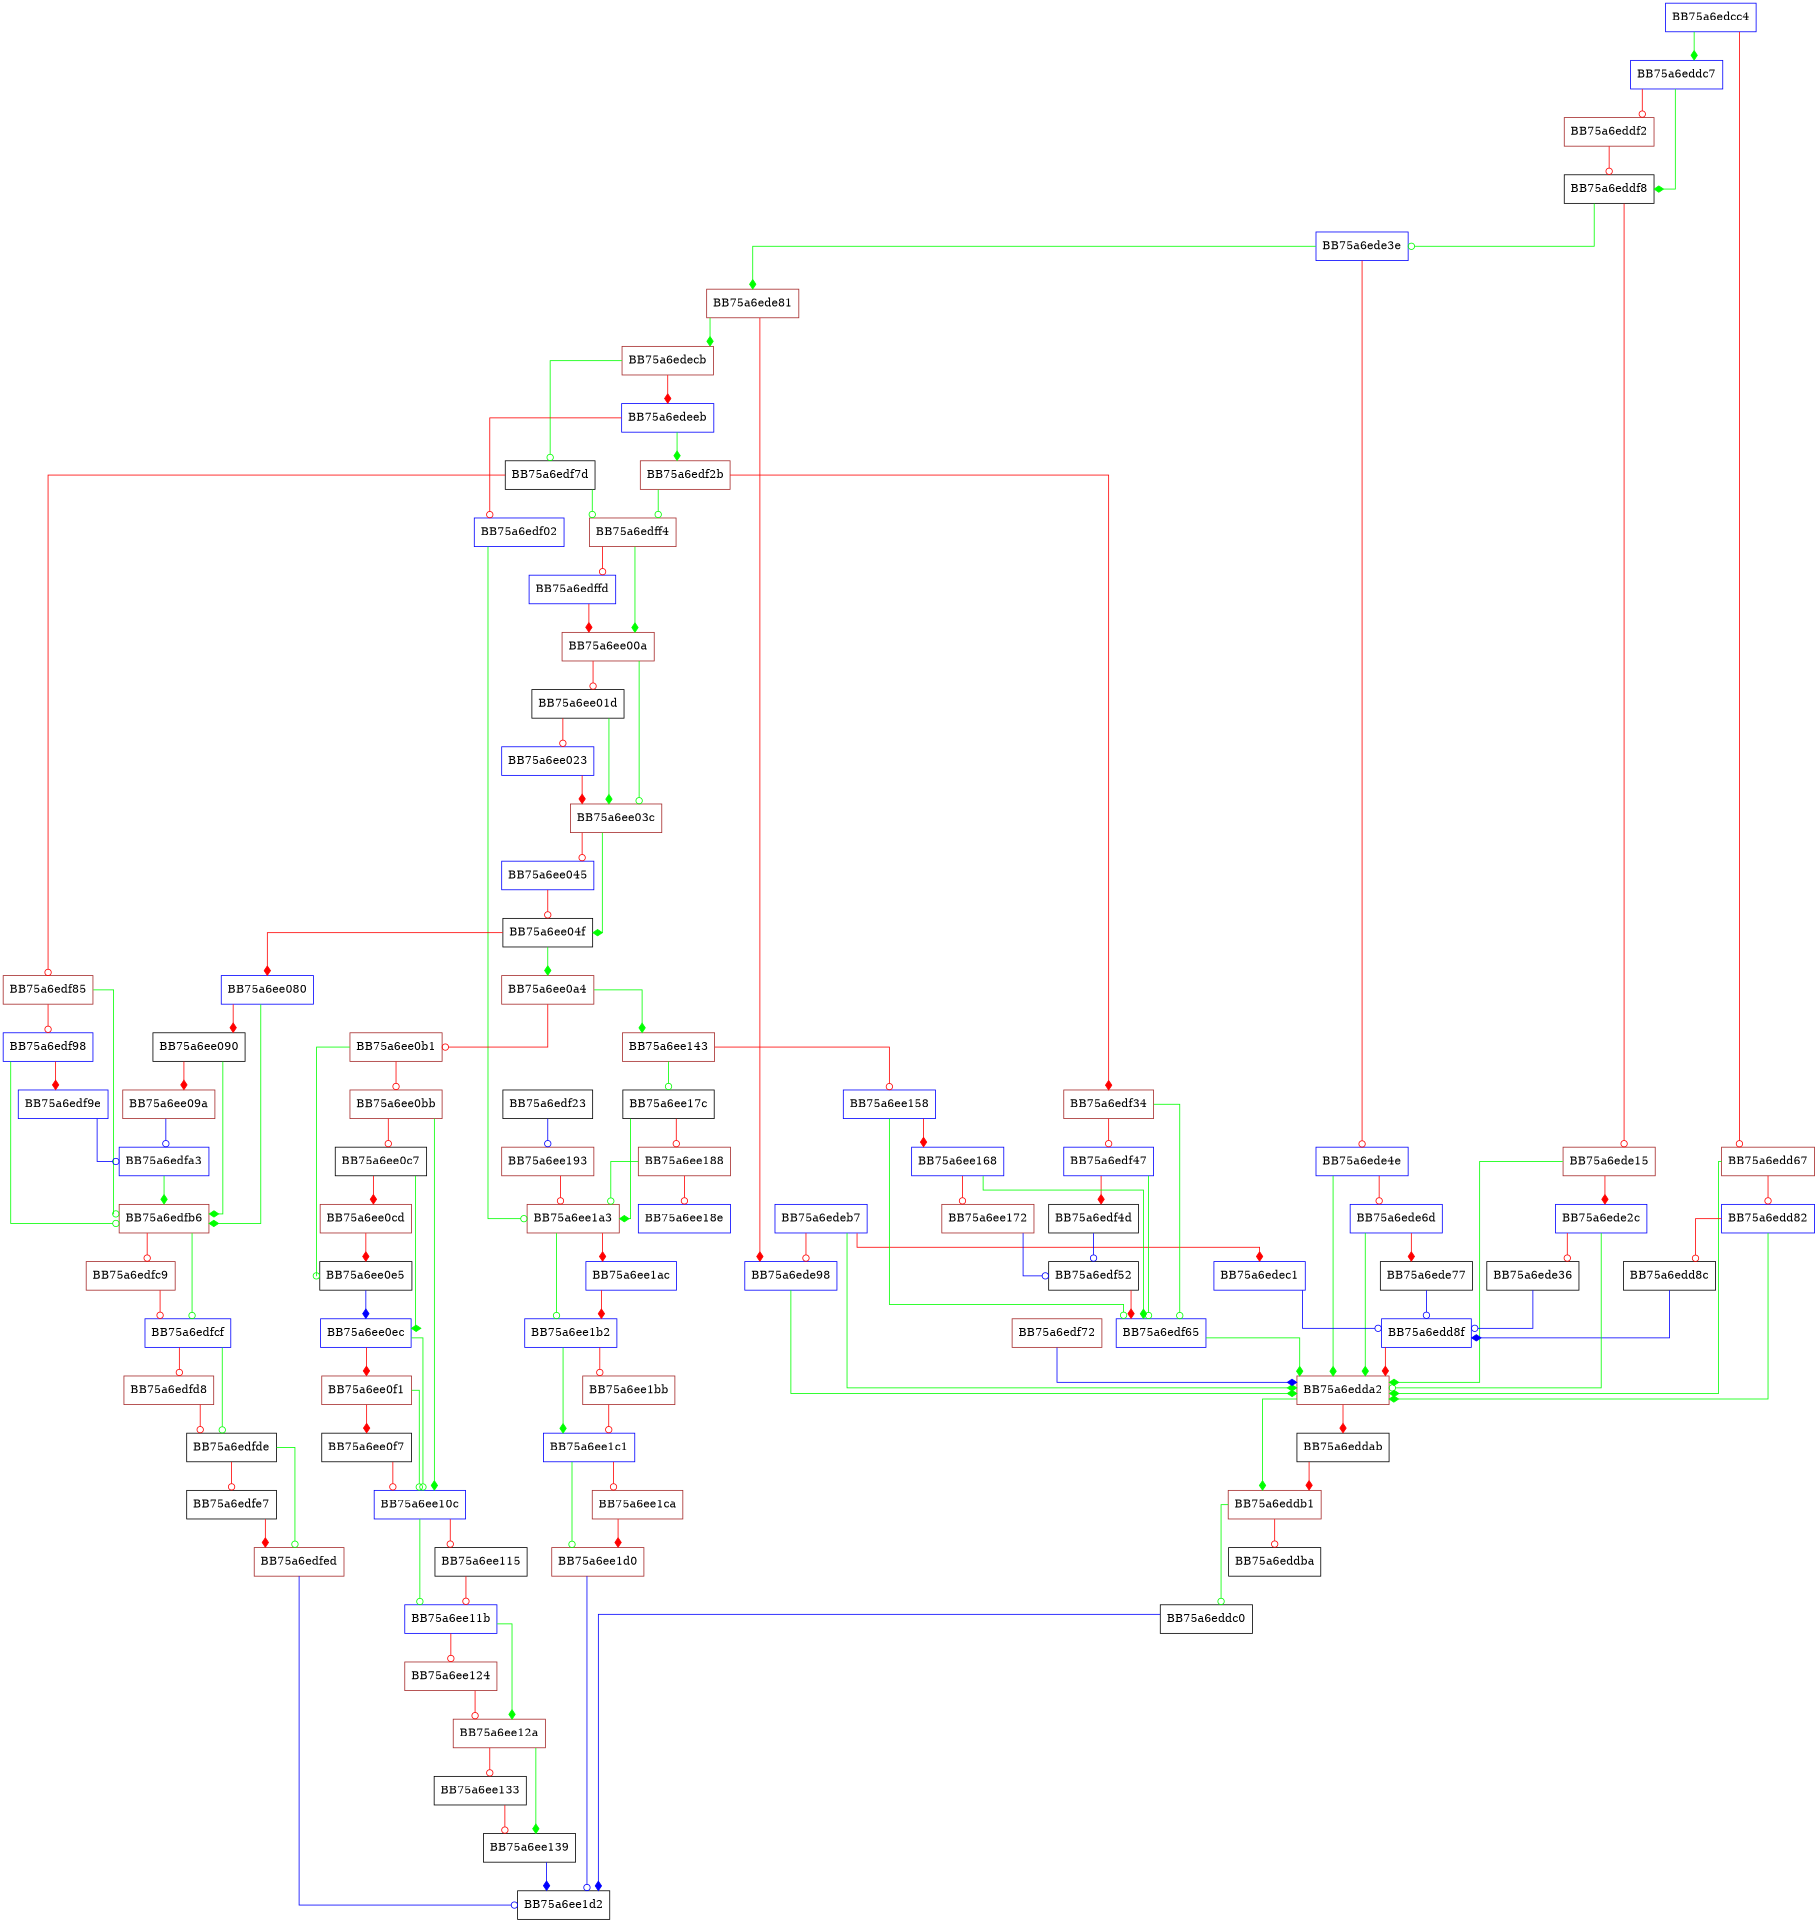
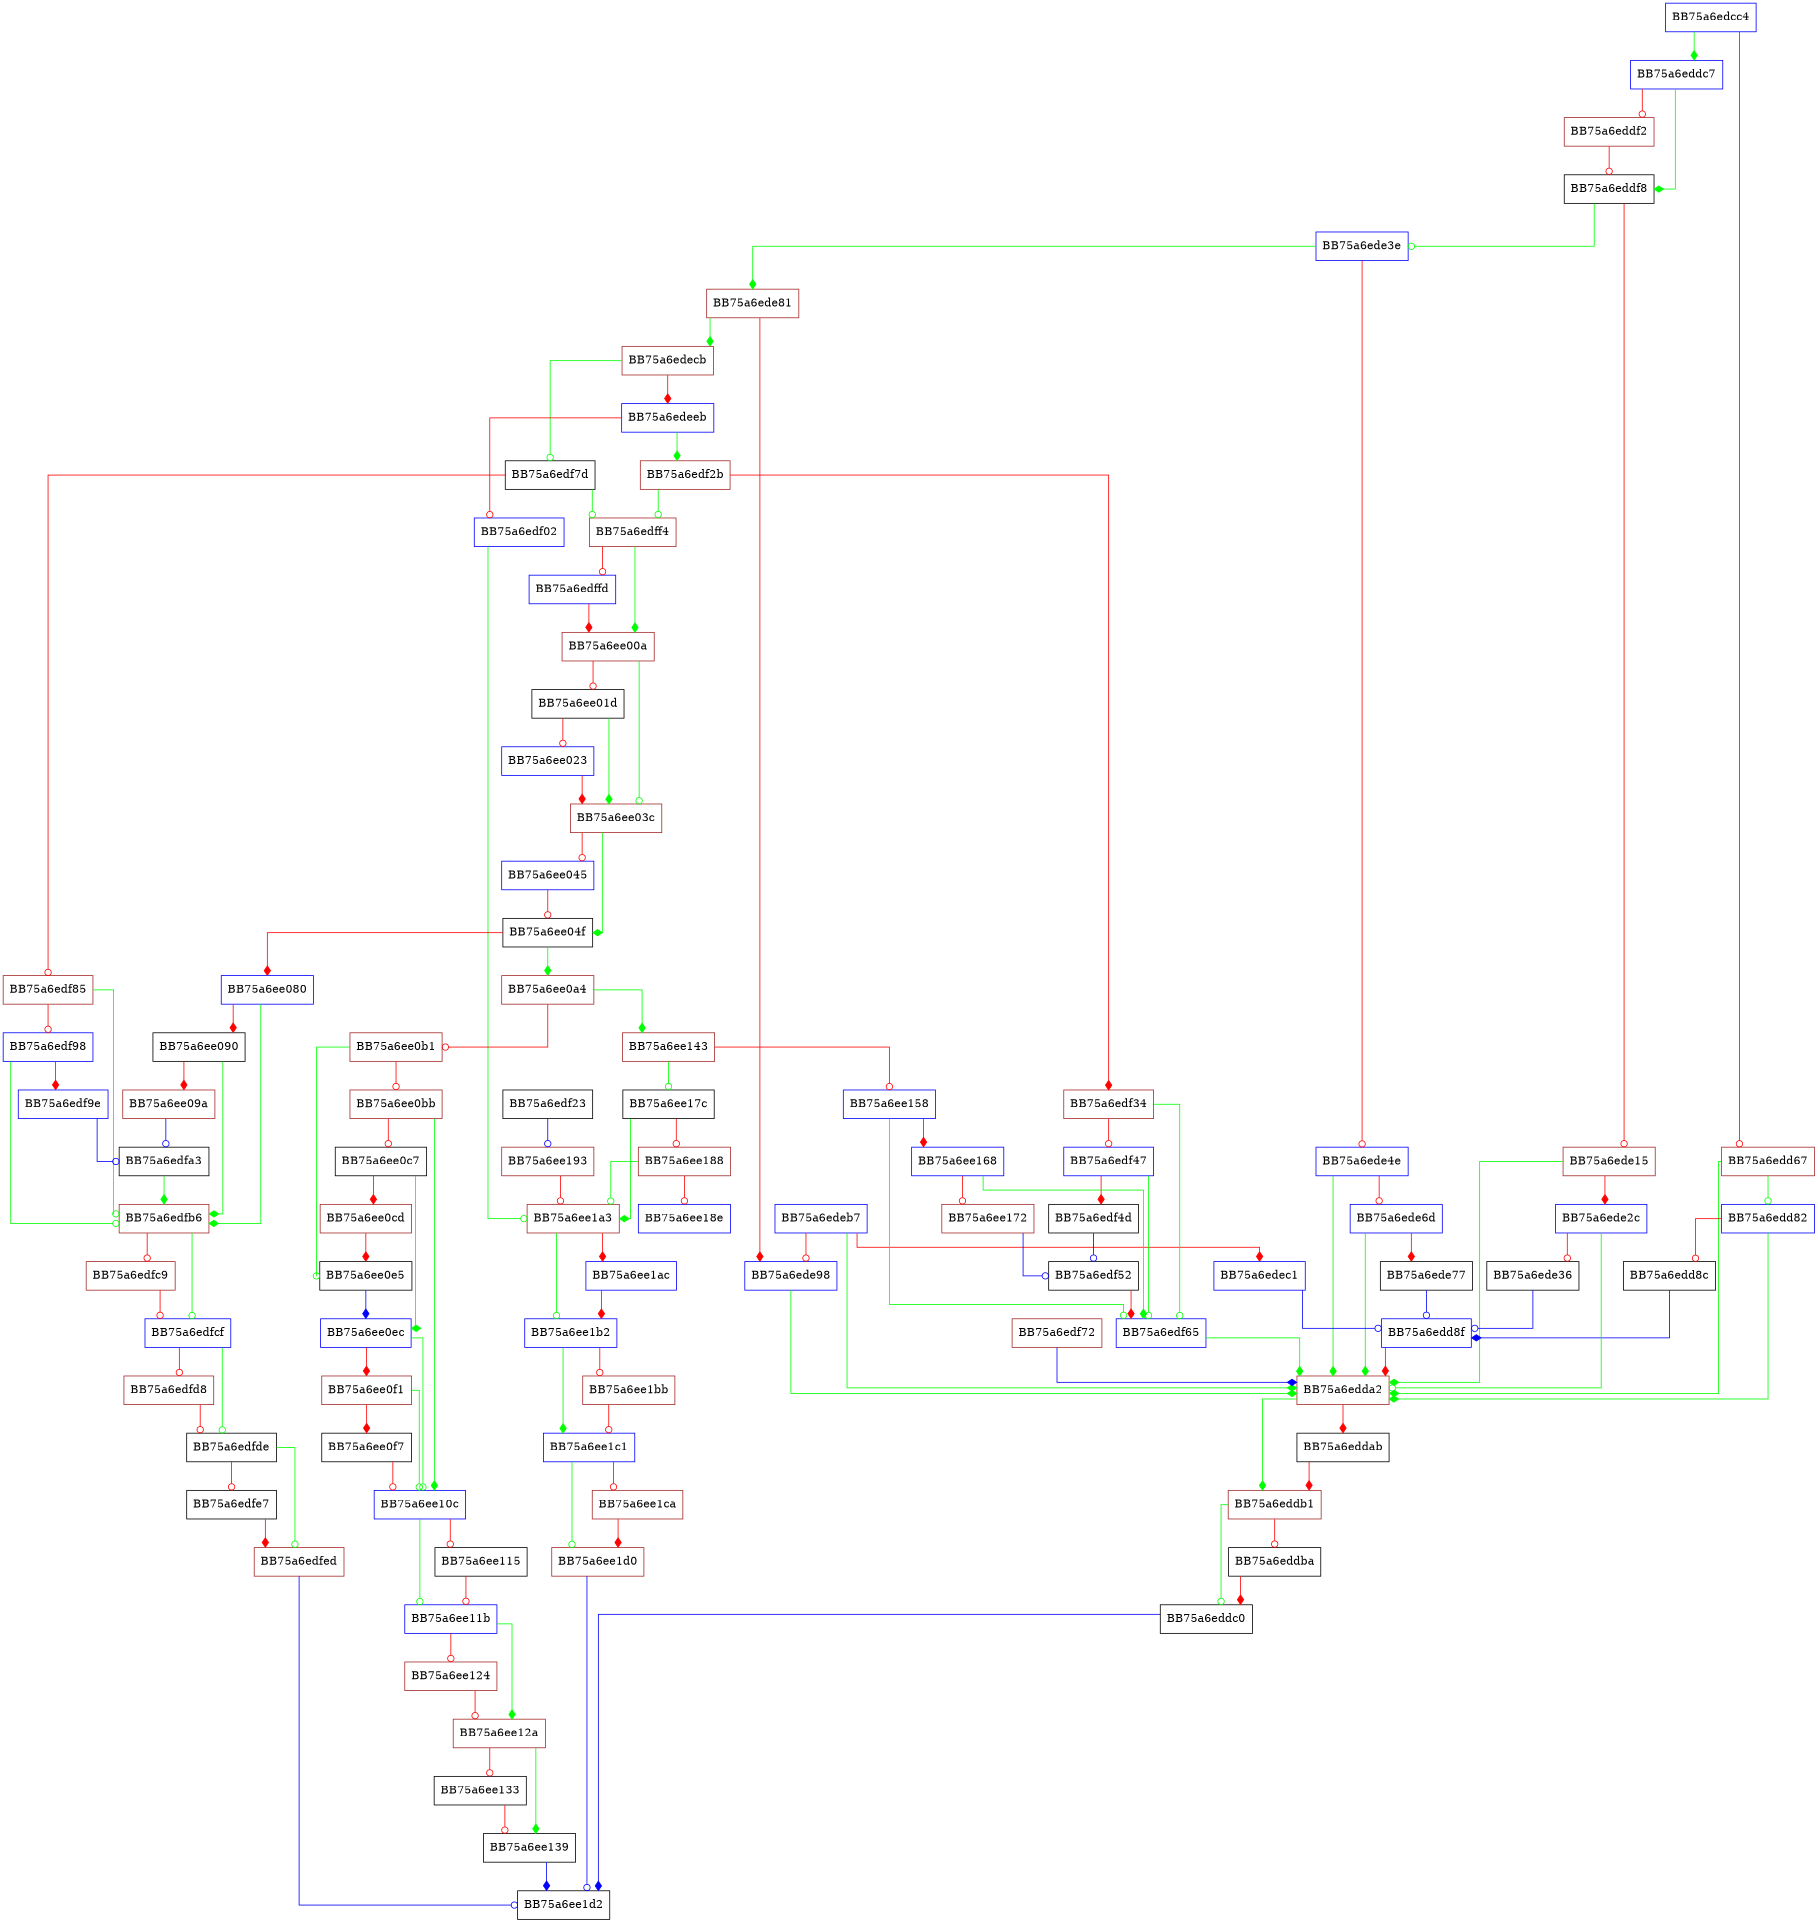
(164, 1161) -> (164, 1161)
(1768, 1187) -> (1768, 1187)
none -> (1241, 1586)
